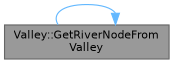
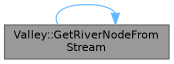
(87, 42) -> (87, 42)
